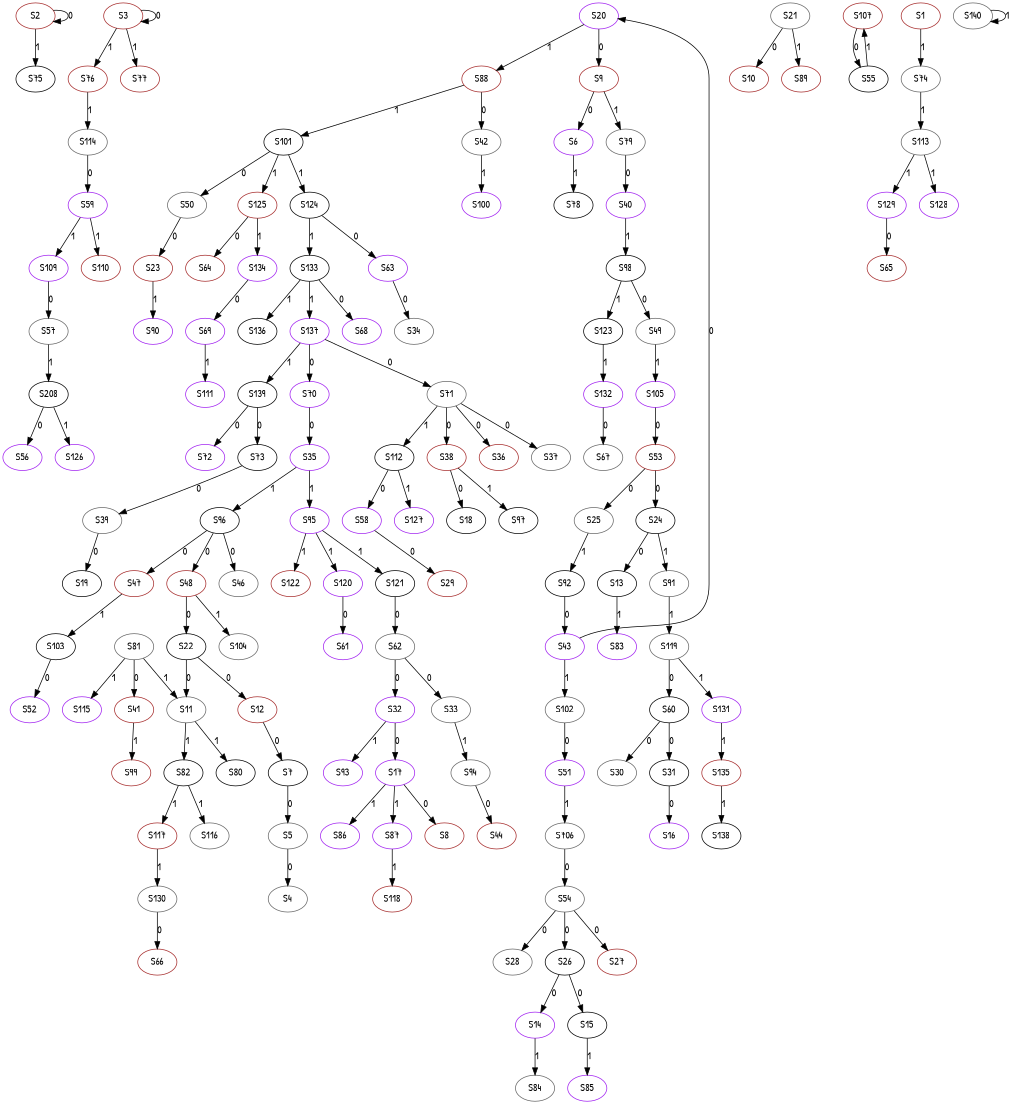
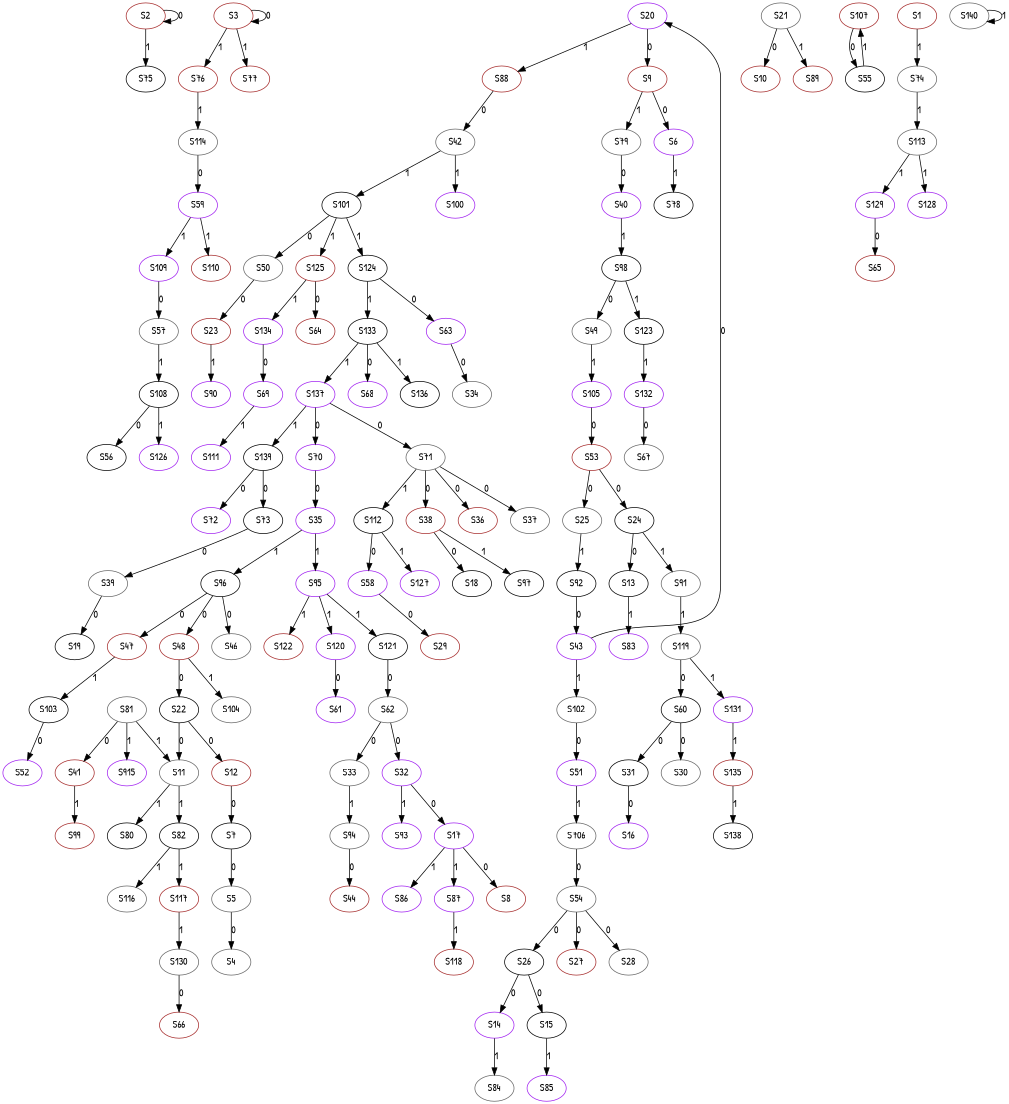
(386, 109) -> (402, 172)
(49, 394) -> (159, 394)
(22, 457) -> (107, 457)
(82, 710) -> (127, 773)
